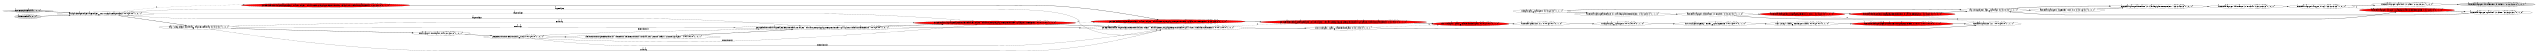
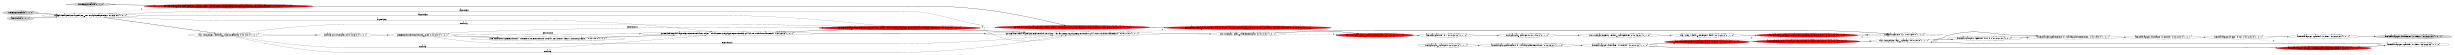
none -> (91, 4)
(1764, 9) -> none
(28, 11) -> (20, 13)
(1993, 24) -> (1904, 35)
